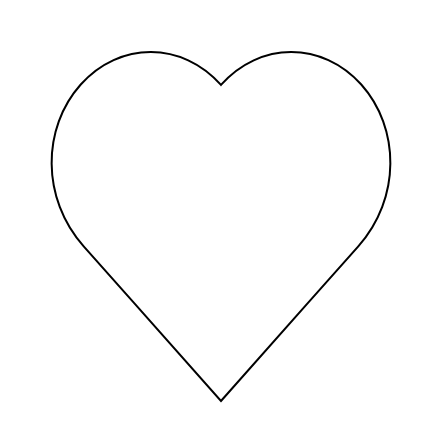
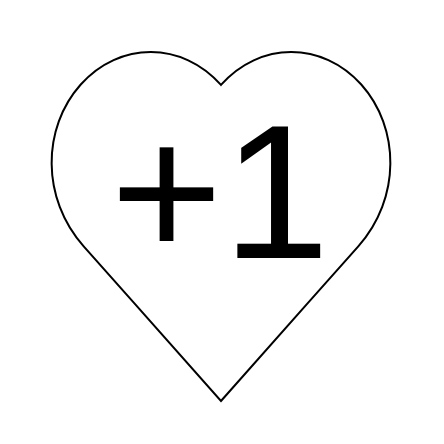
none -> (221, 191)
